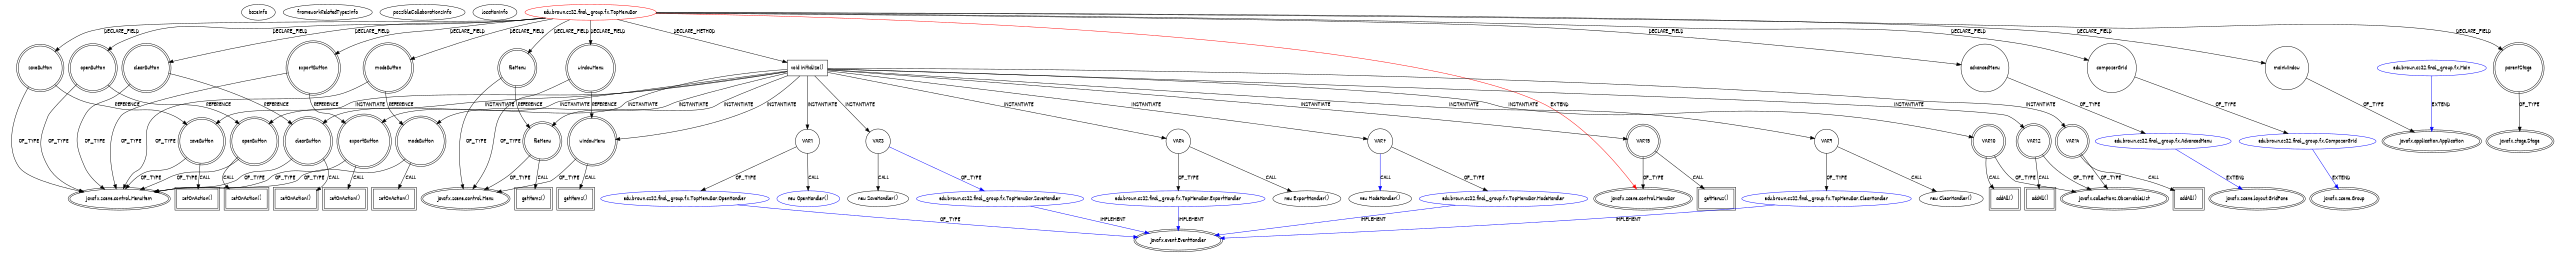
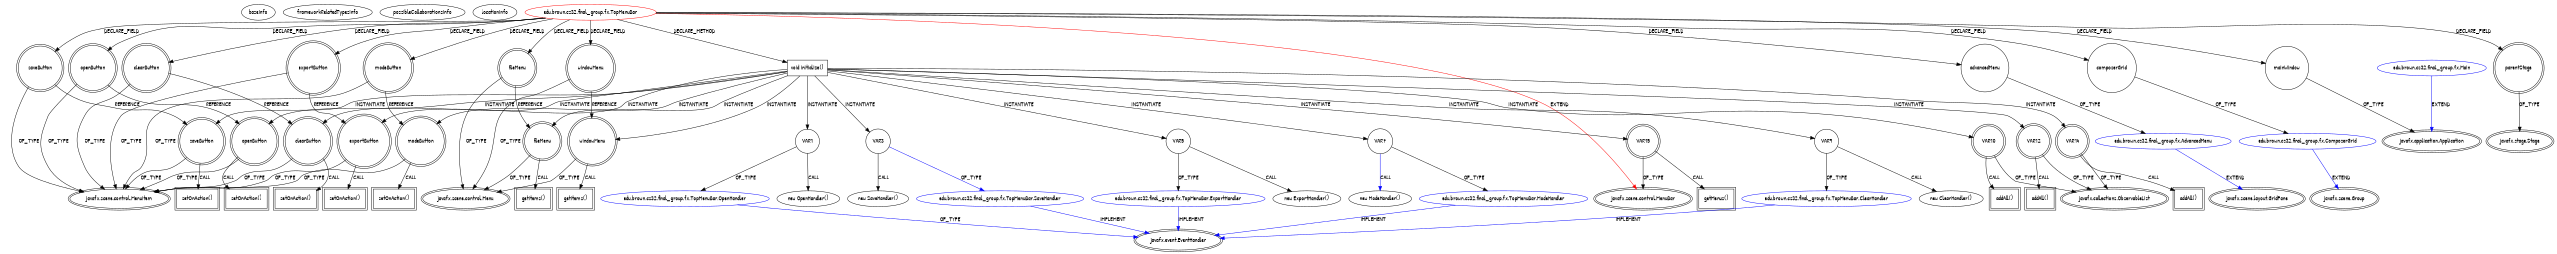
(1178, 141) -> (1178, 141)
(808, 199) -> (808, 199)
